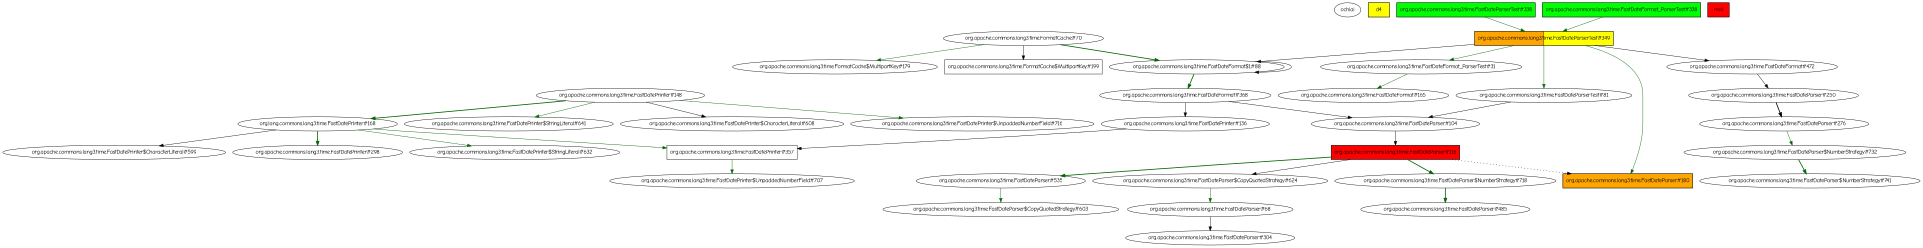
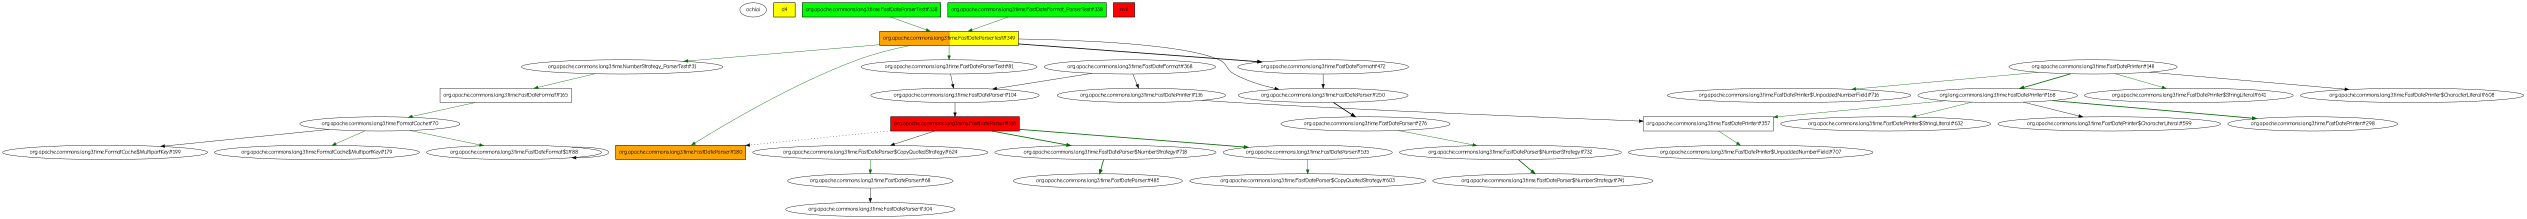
(1108, 52) -> (445, 138)
(1368, 53) -> (1152, 46)
(1650, 53) -> (1138, 53)
(1023, 67) -> (105, 152)
(1421, 67) -> (622, 67)
(1192, 79) -> none
(1363, 95) -> (506, 95)
none -> (444, 109)
